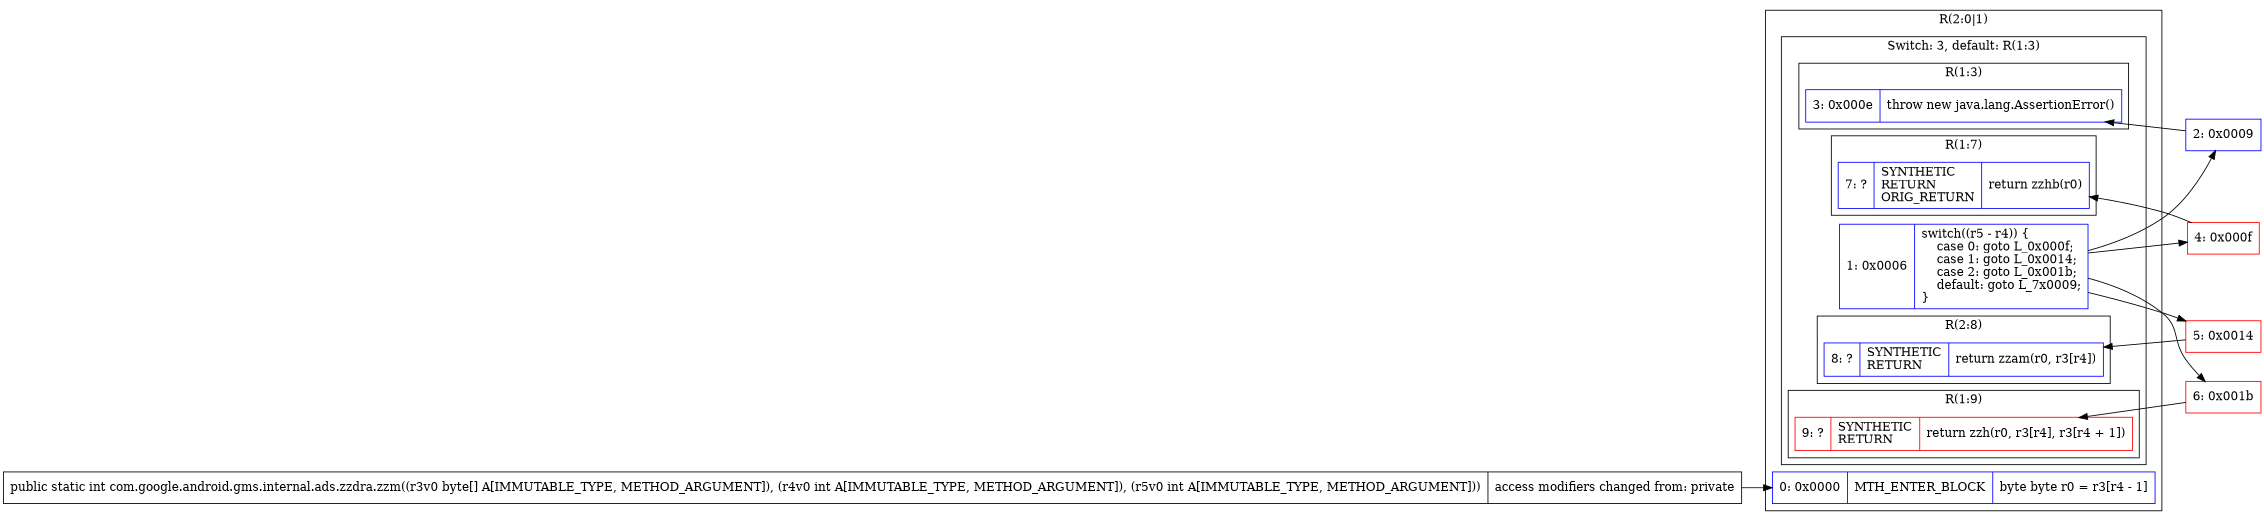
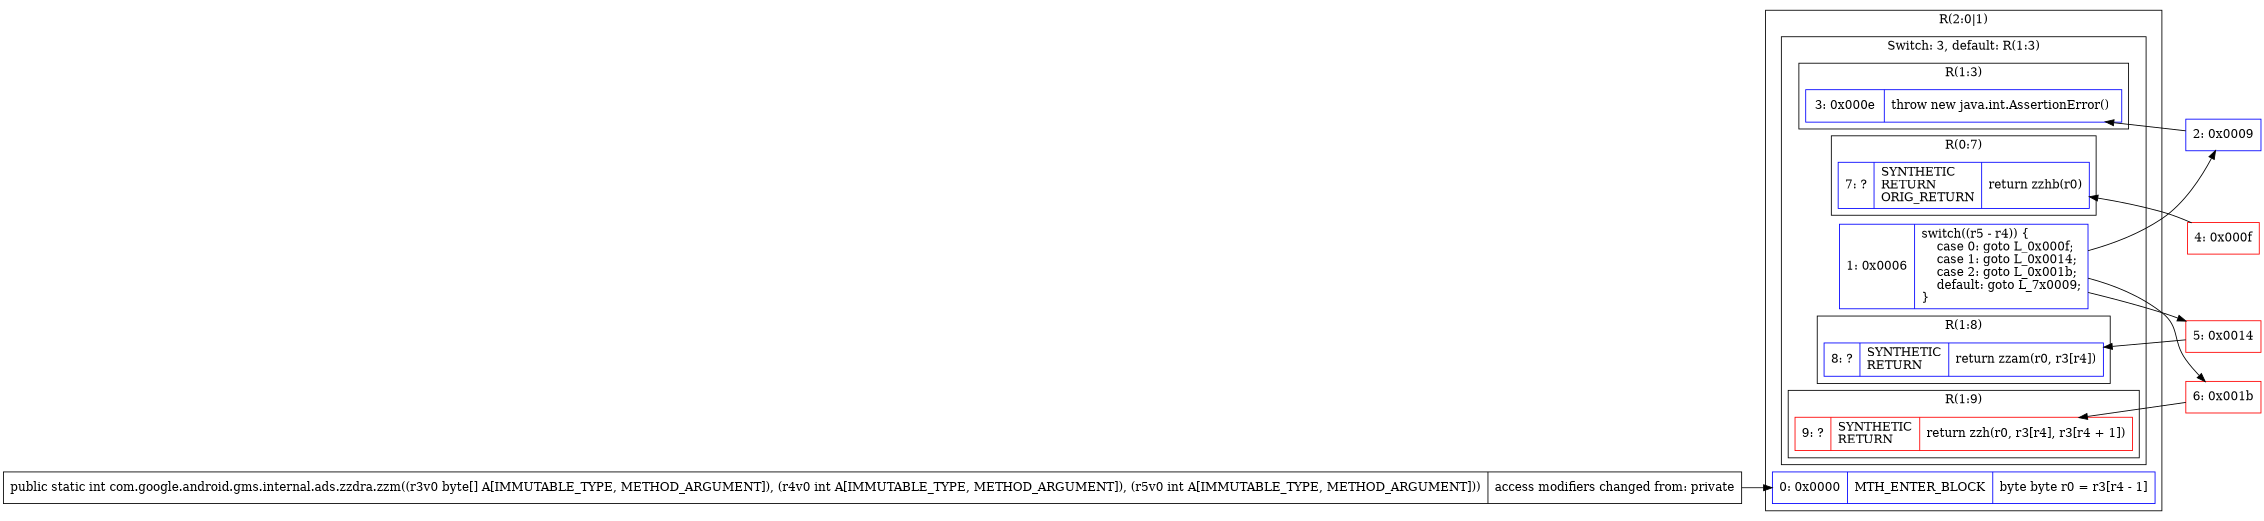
(2001, 105) -> (2000, 105)
(1964, 146) -> (1964, 146)
(2134, 248) -> none
(1964, 326) -> (1964, 326)
